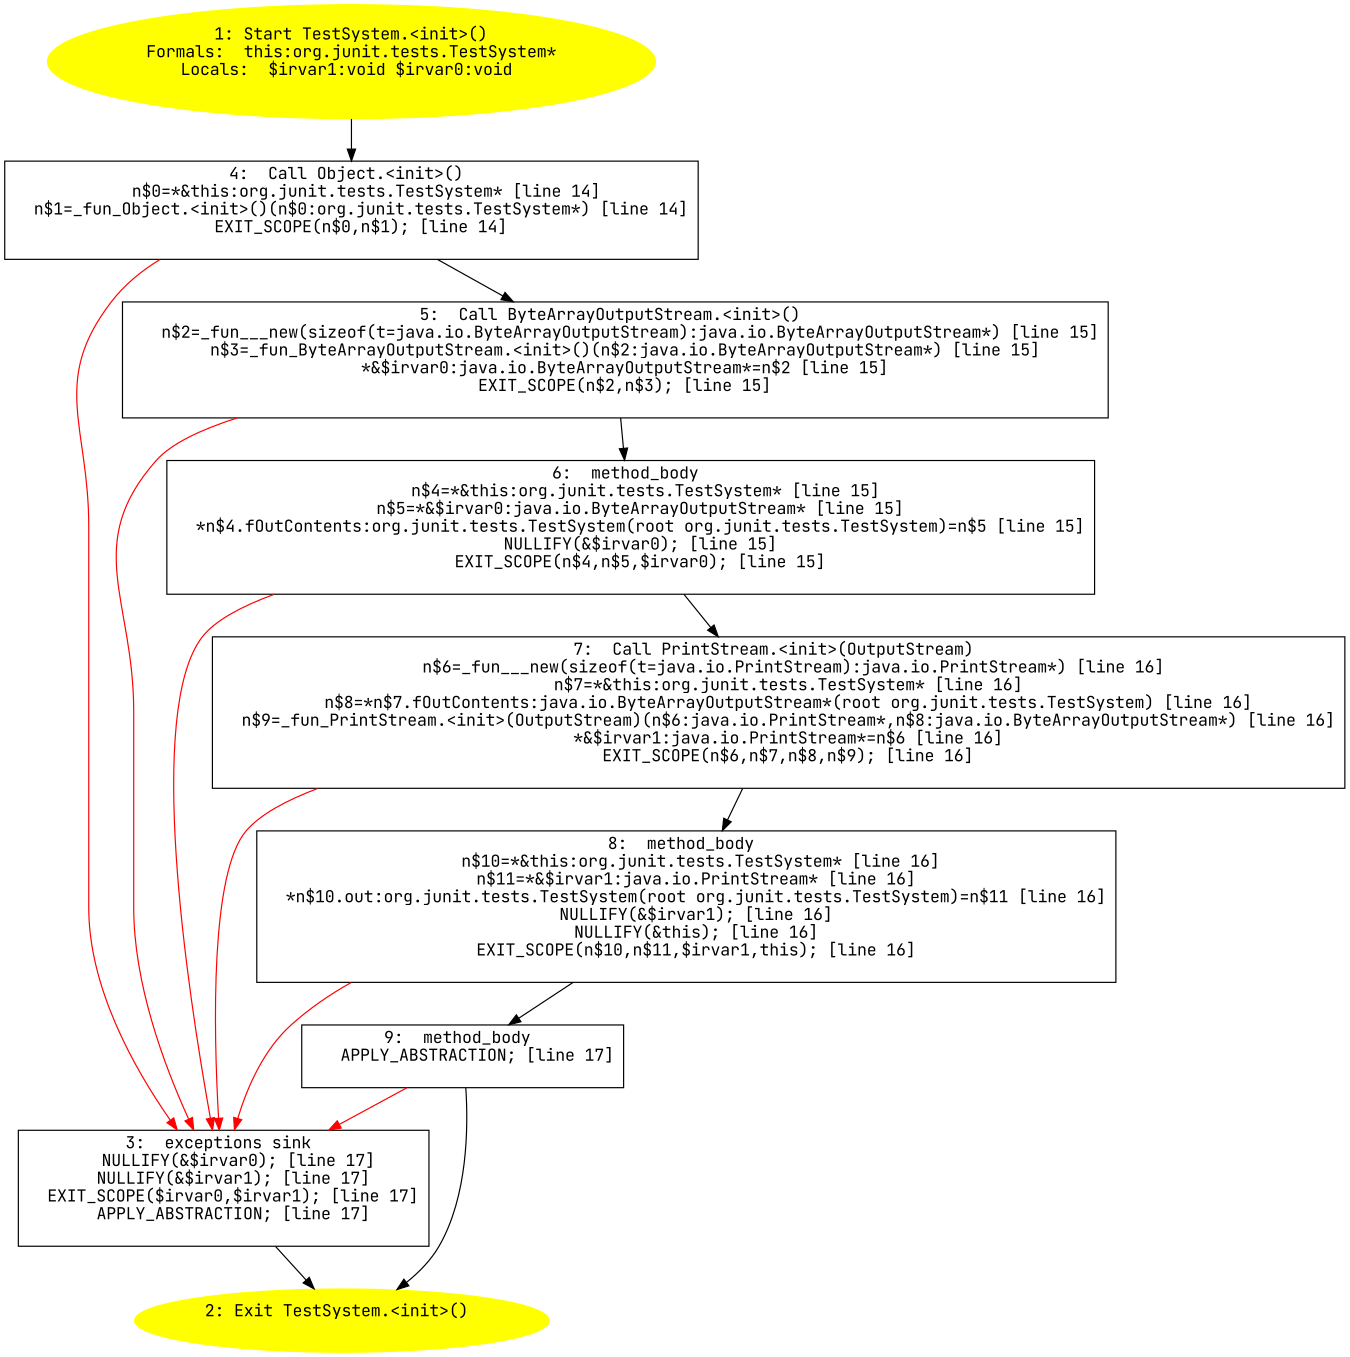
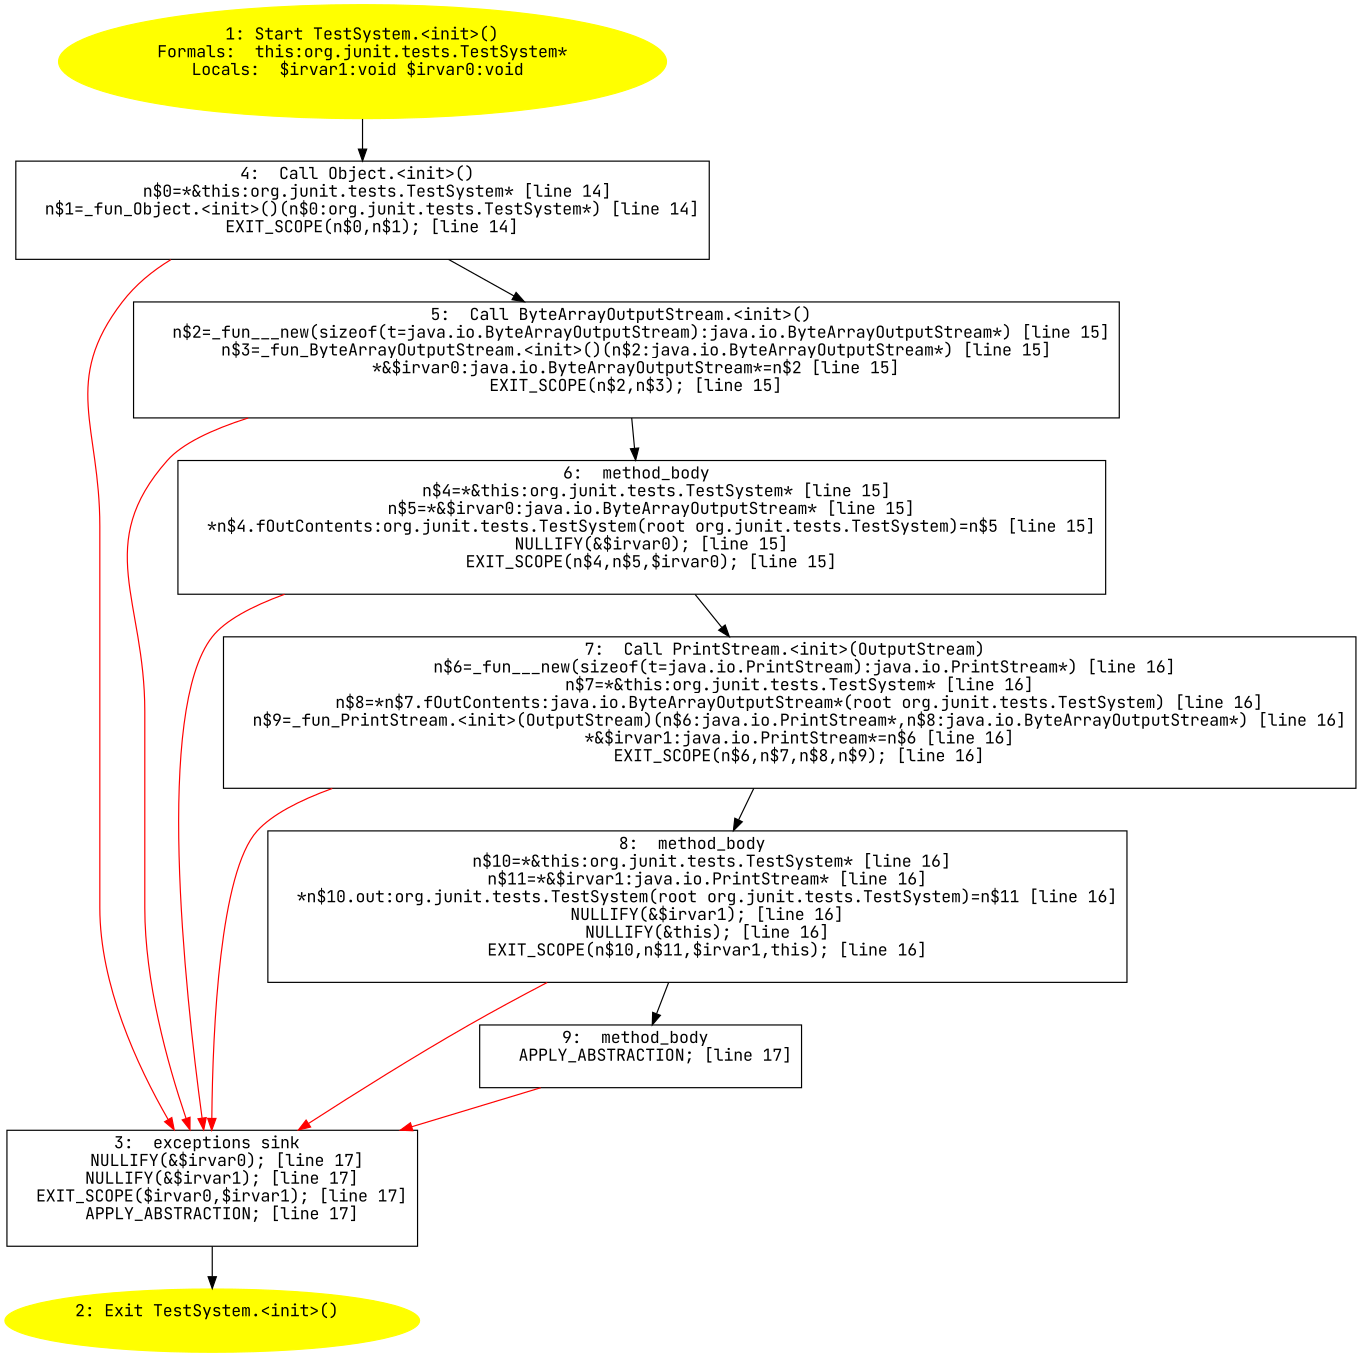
(459, 1193) -> none
